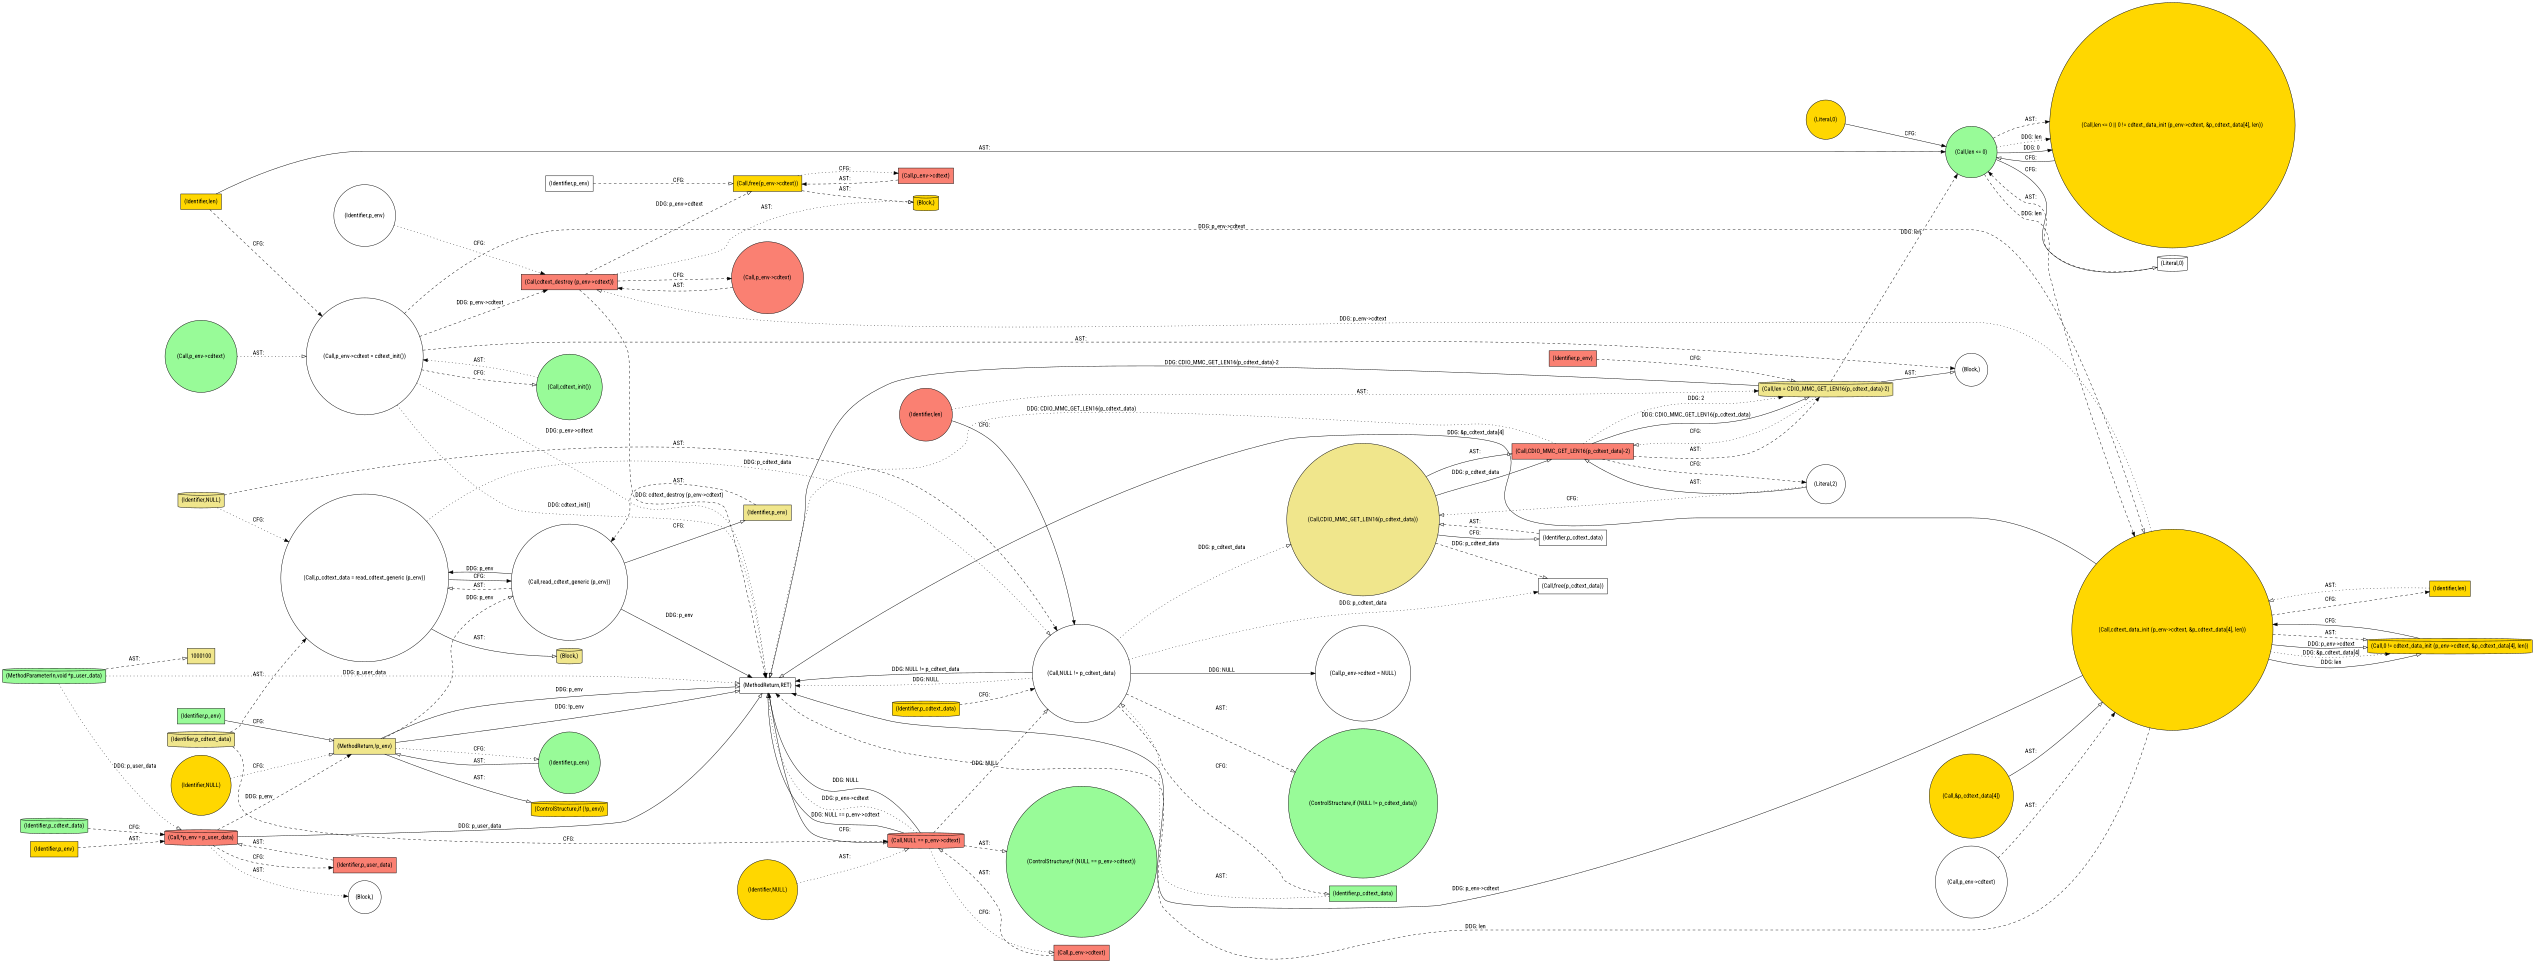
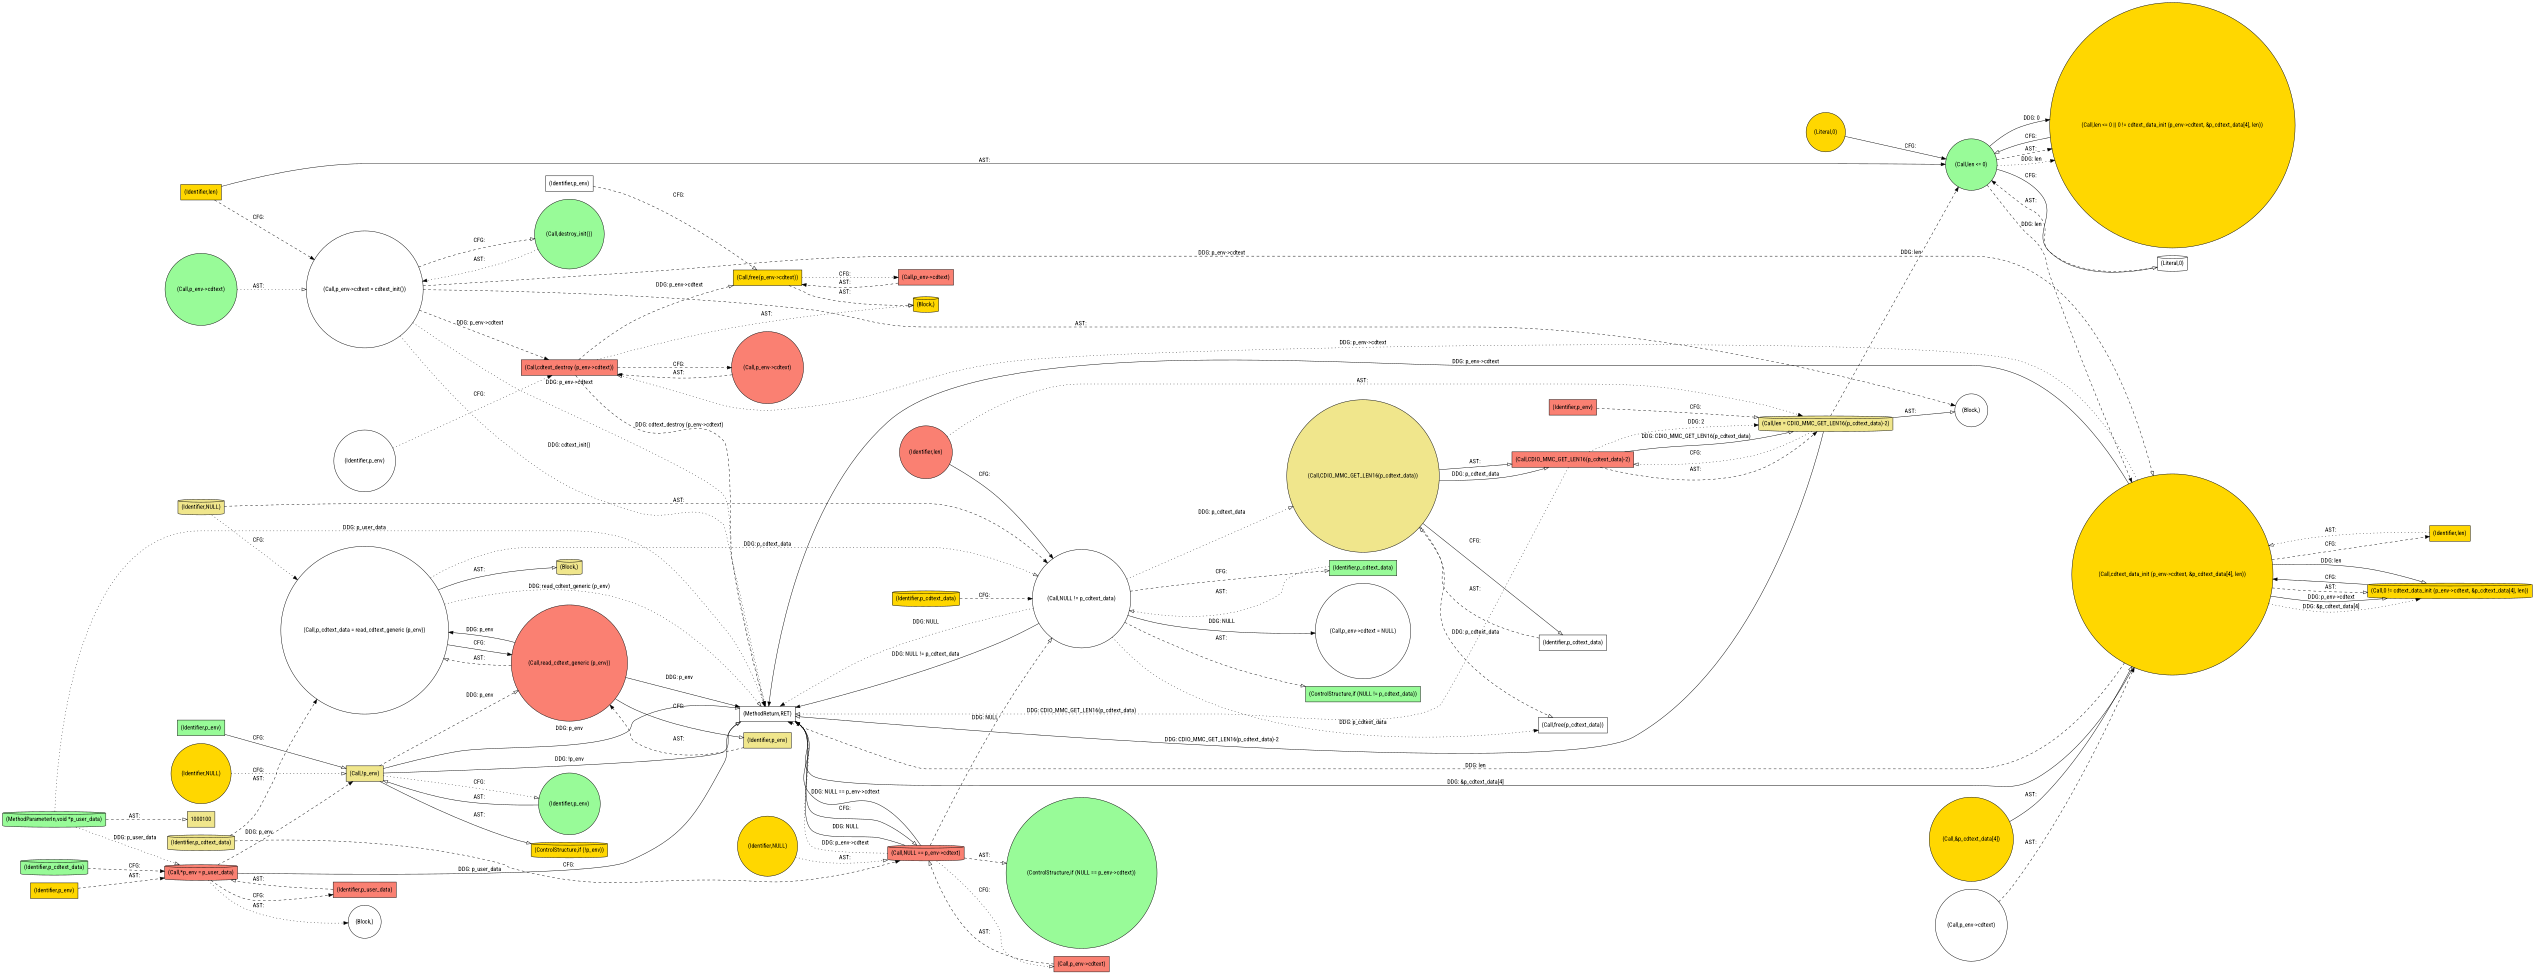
(569, 387) -> (569, 234)
(1826, 484) -> none
(569, 582) -> (569, 663)
none -> (619, 599)
(365, 746) -> (365, 774)
(1363, 803) -> (1363, 694)
